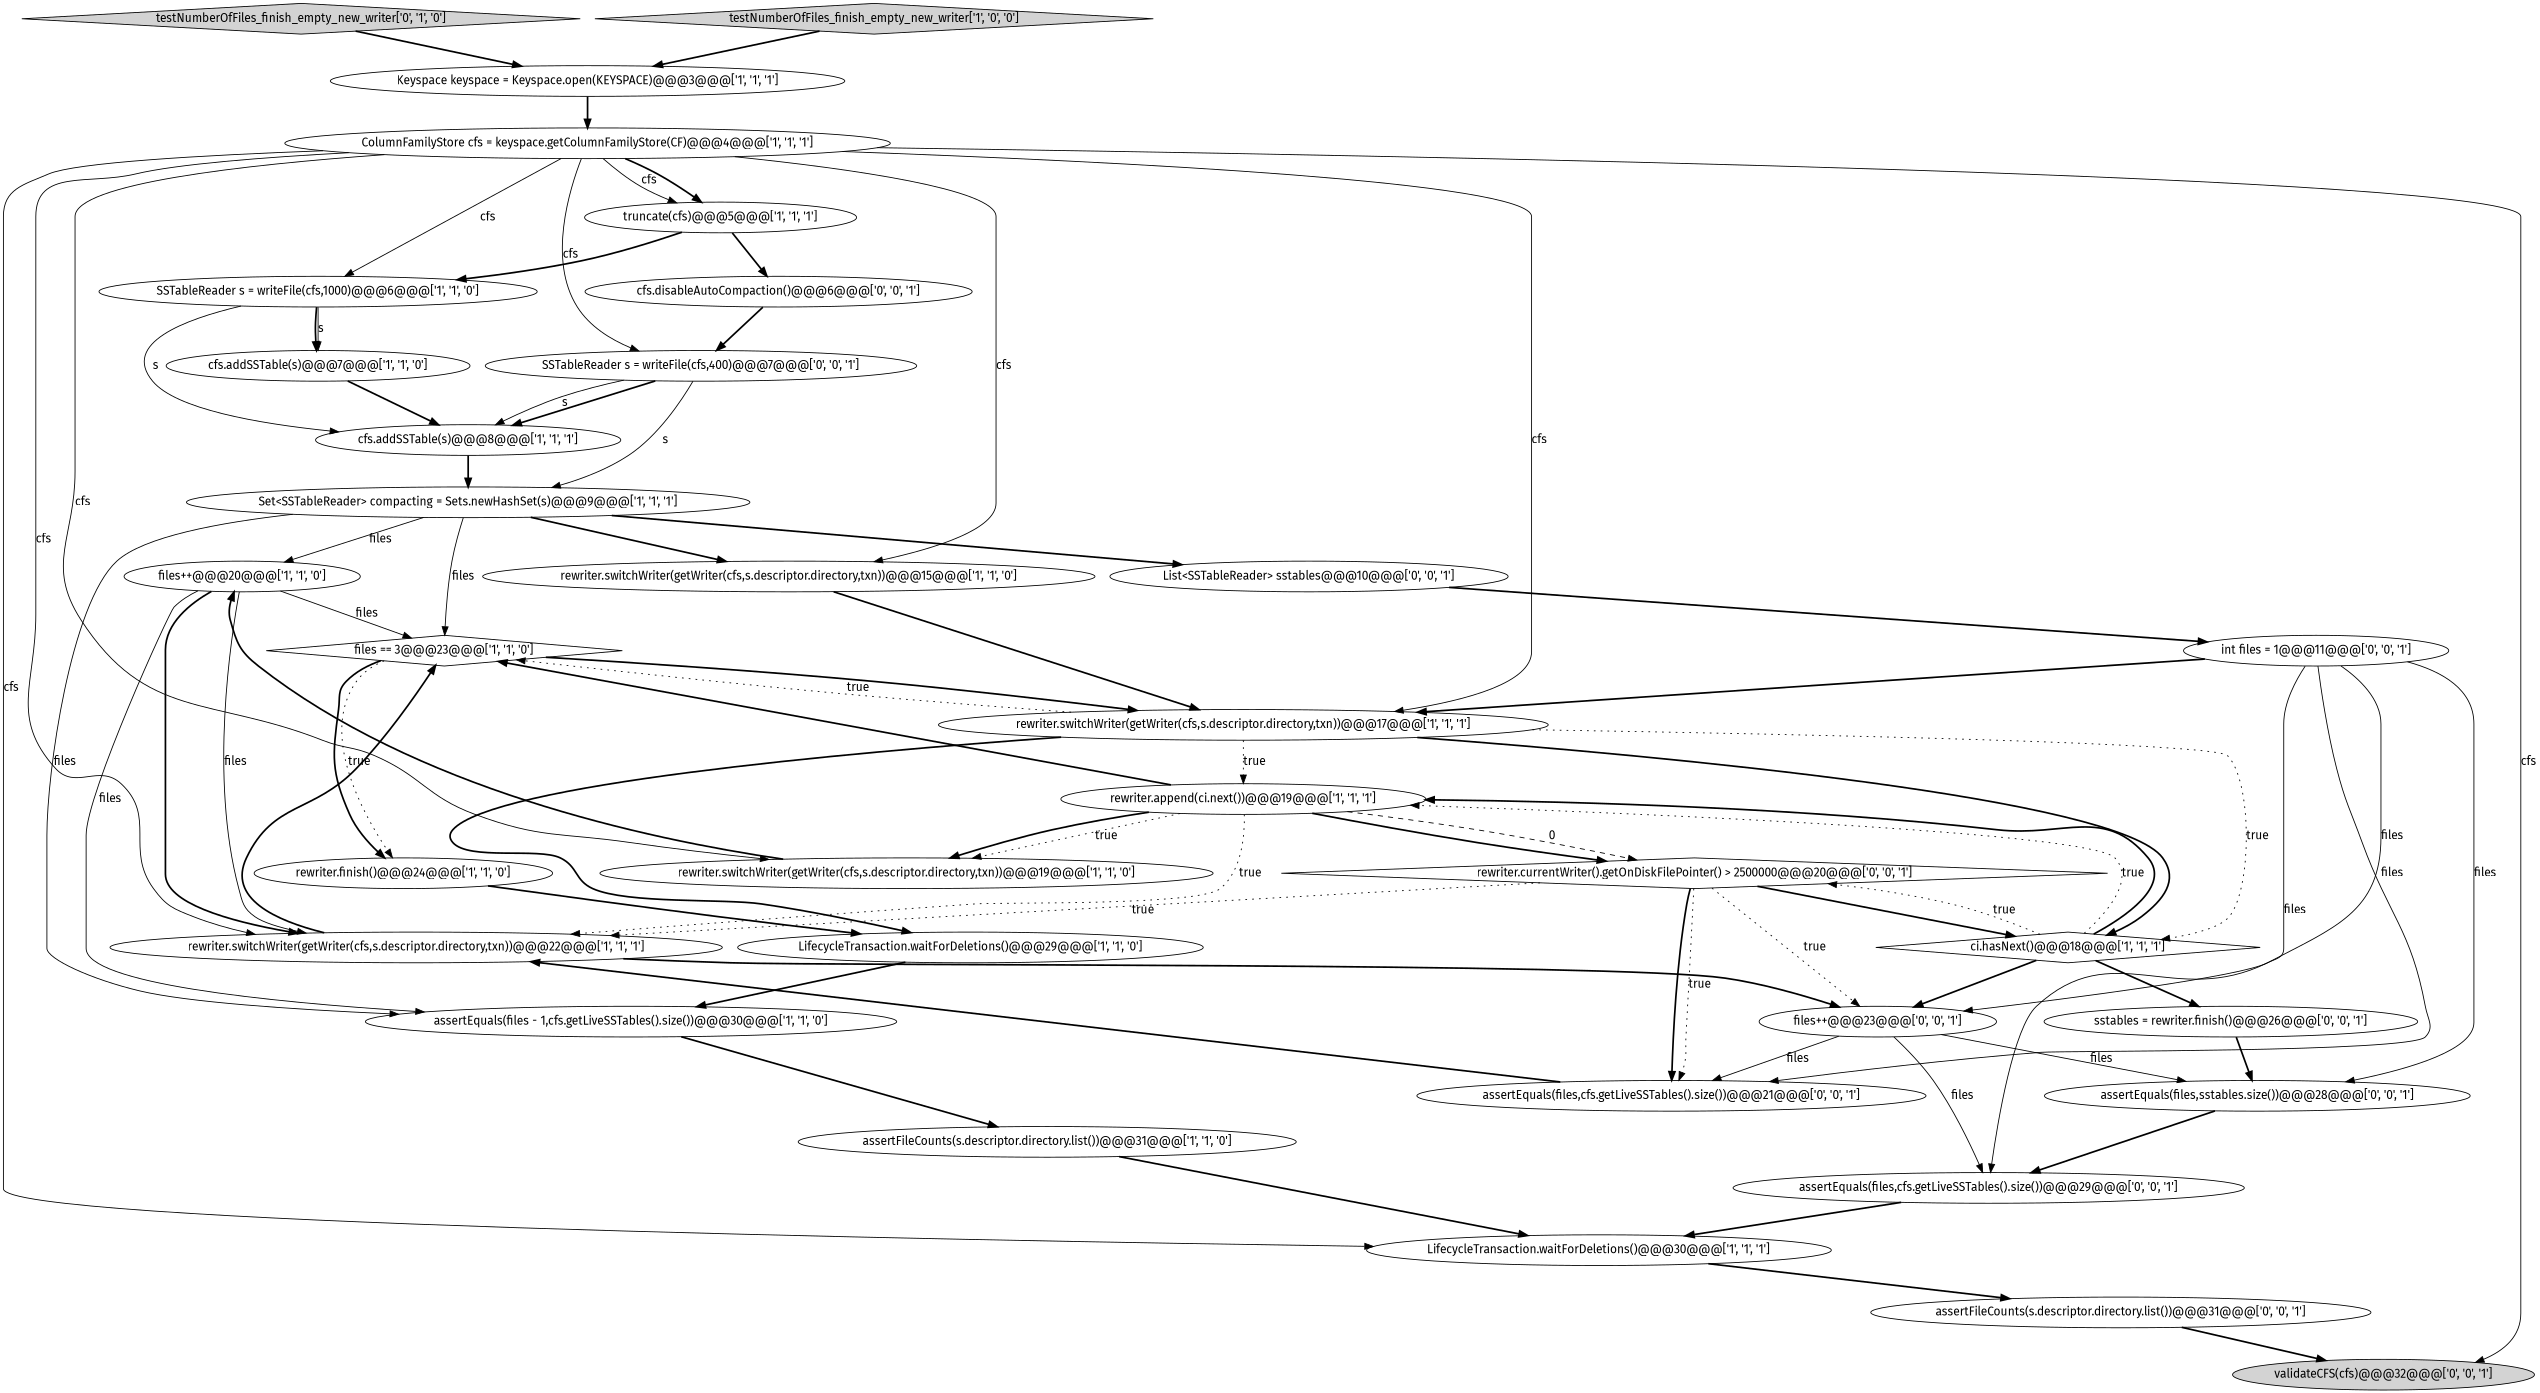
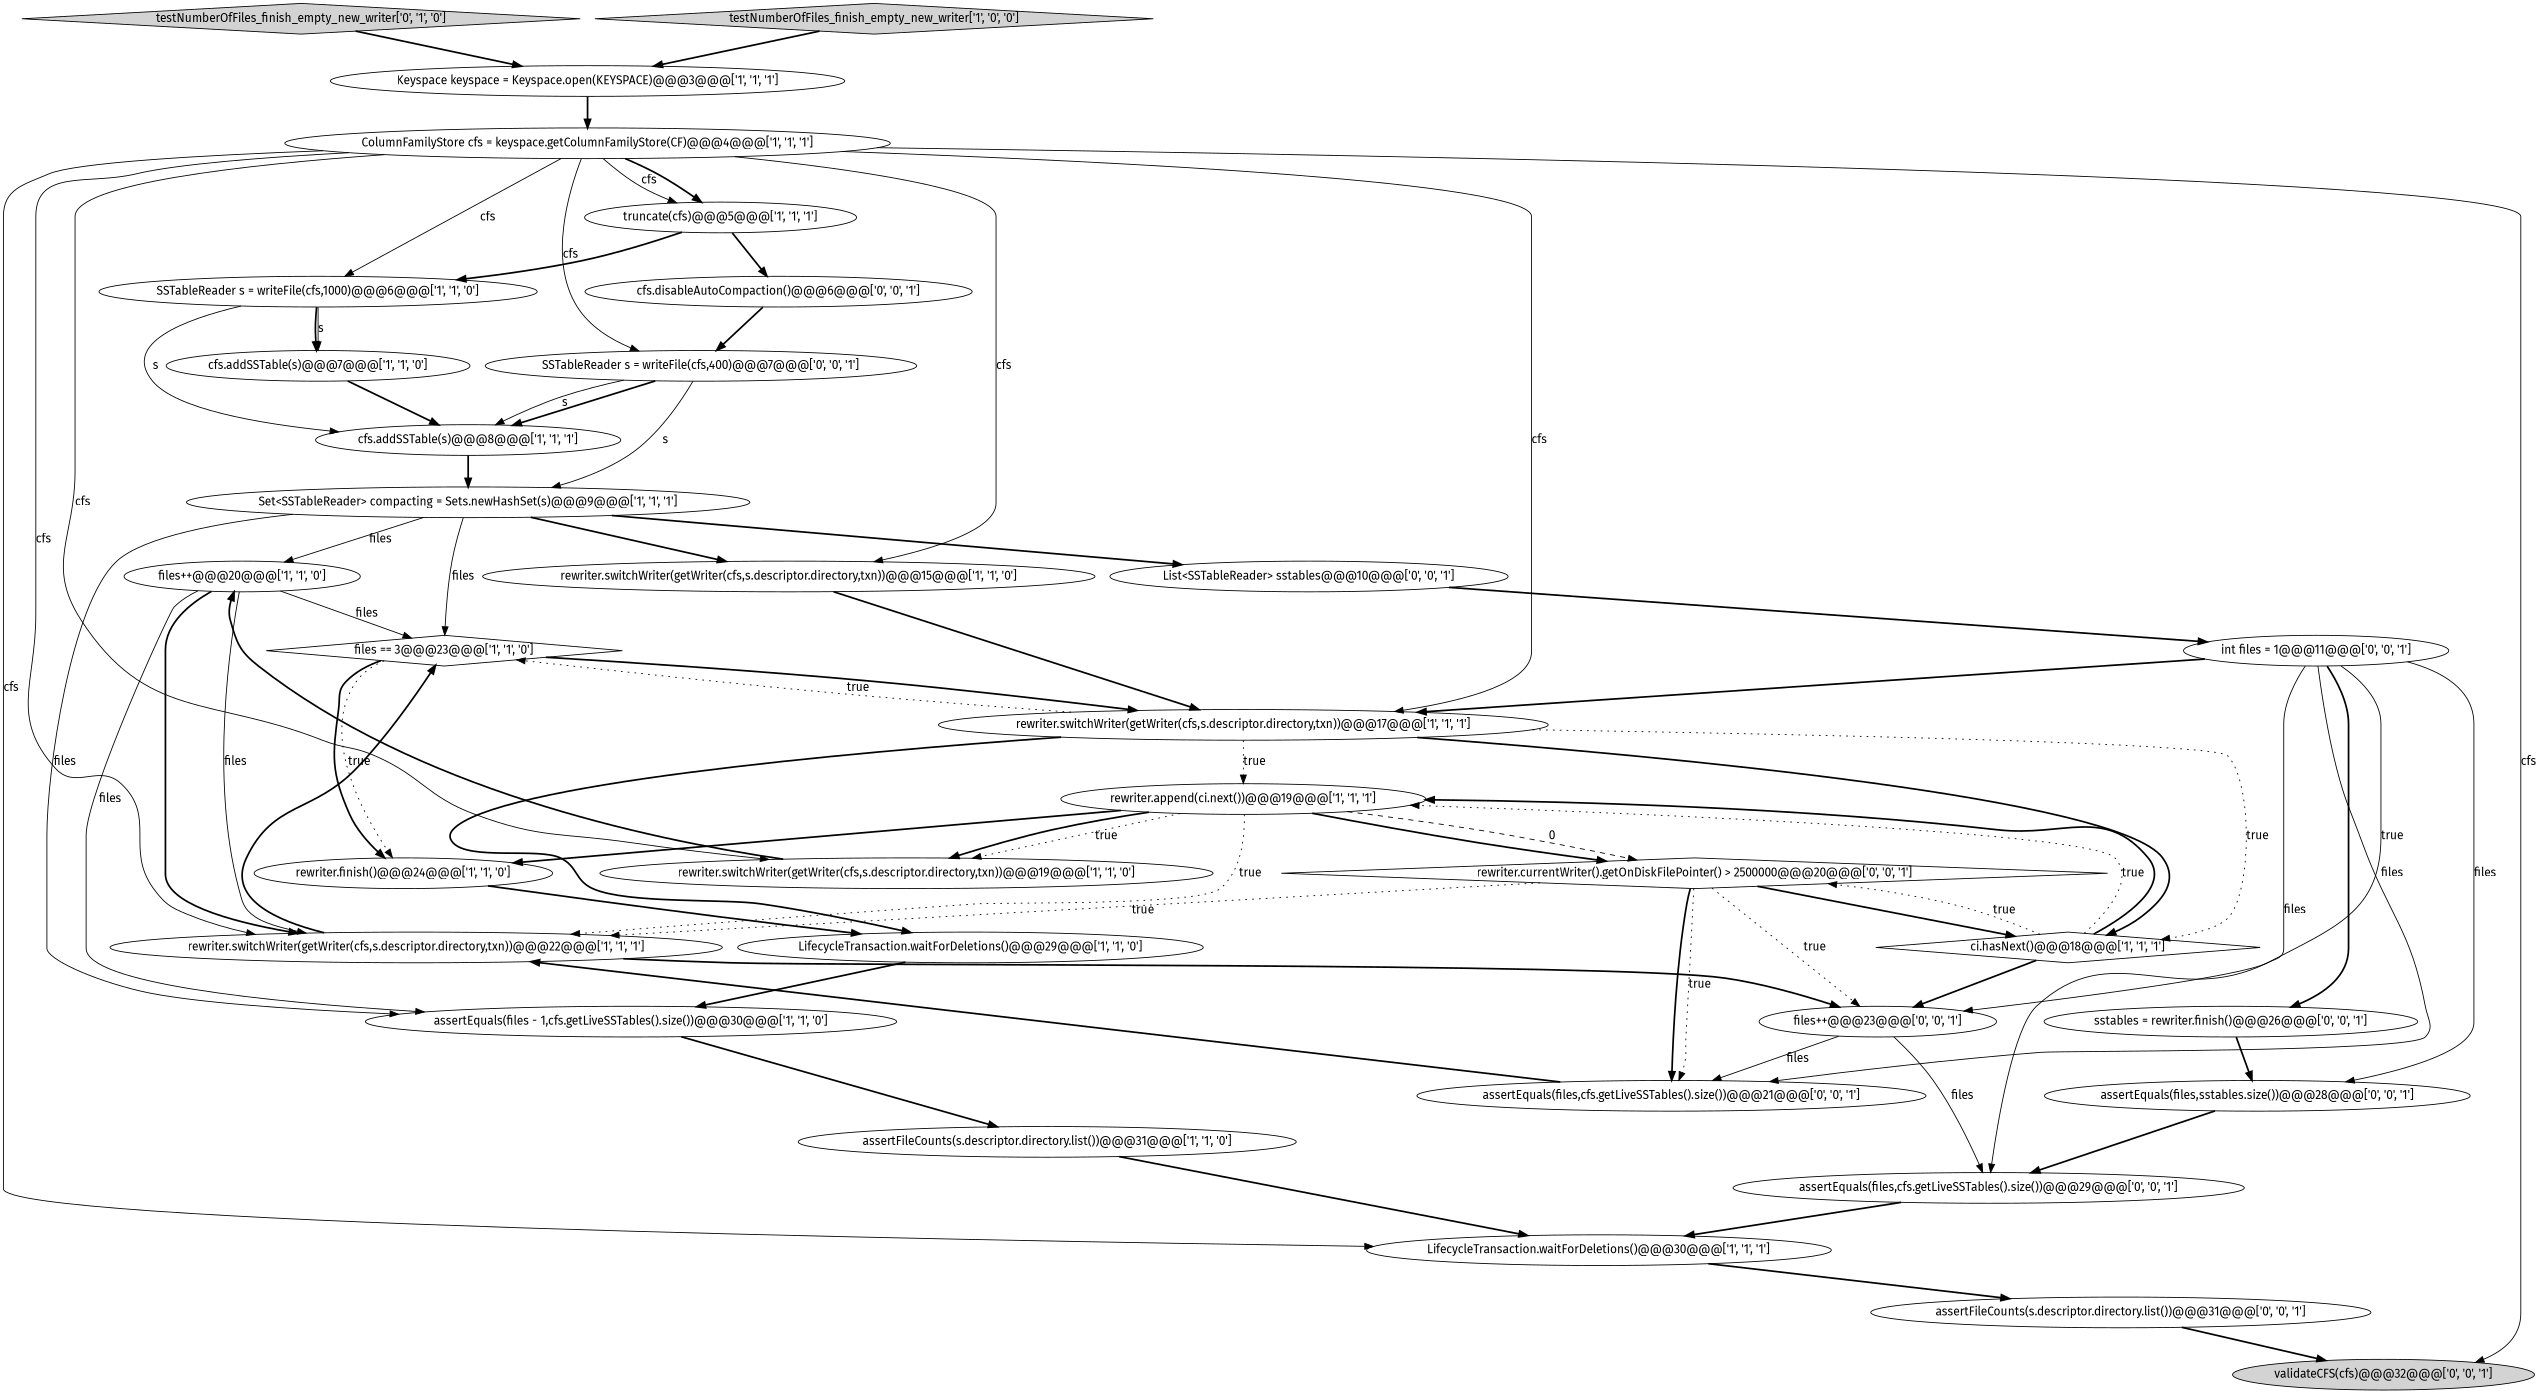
(839, 724) -> (822, 836)
(2392, 836) -> (2392, 836)
(2143, 982) -> (2349, 844)
(2059, 1057) -> none
